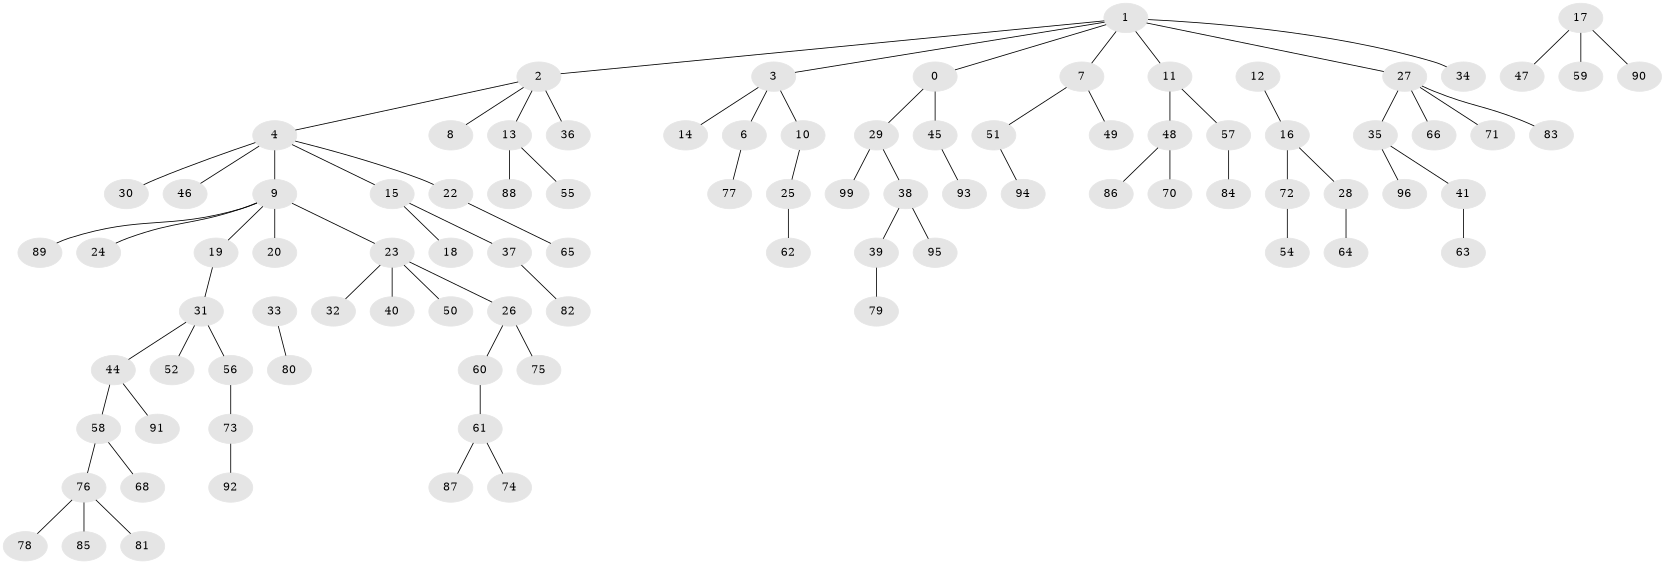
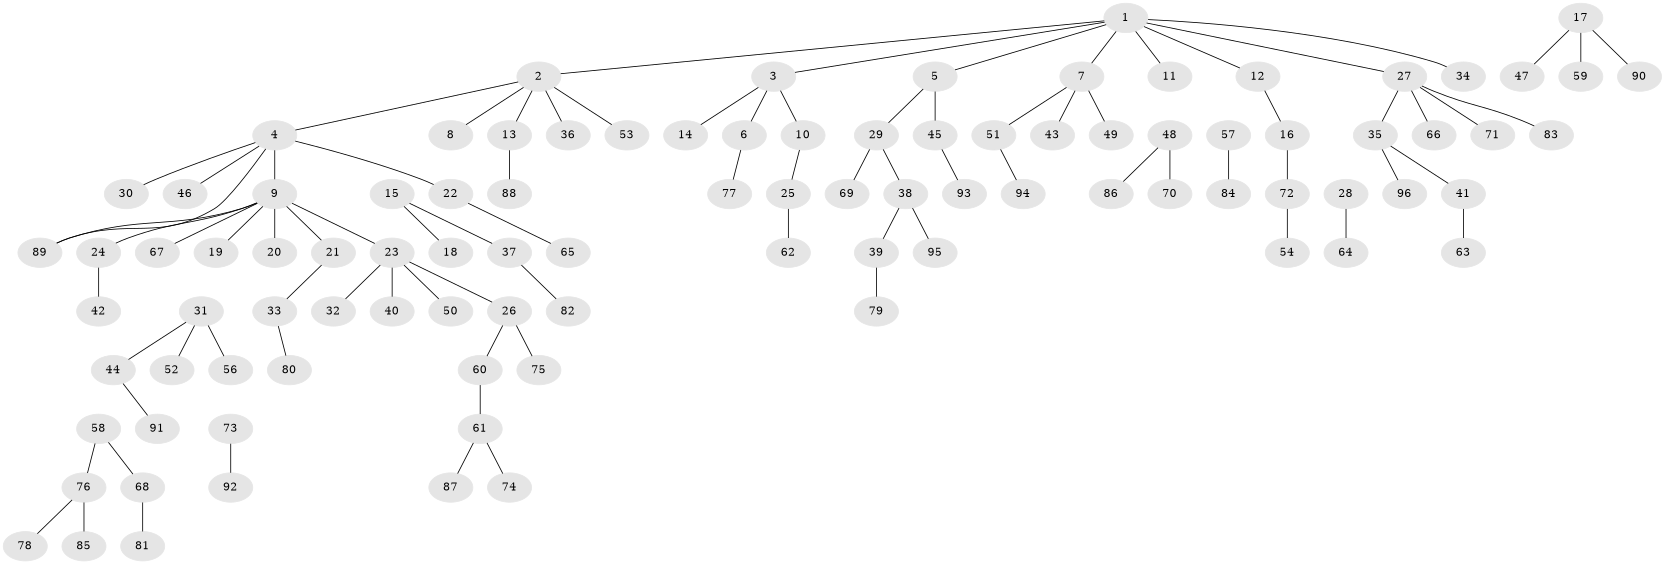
none -> (1192, 47)
(935, 77) -> (935, 77)
(1170, 106) -> none
(1199, 106) -> none
none -> (627, 135)
none -> (1053, 135)
(333, 165) -> (209, 211)
(1317, 165) -> none
(568, 194) -> none
(847, 194) -> (847, 194)
none -> (157, 253)
none -> (333, 253)
(209, 282) -> none
none -> (99, 311)
(106, 400) -> none
(231, 400) -> none
(113, 517) -> (143, 517)
